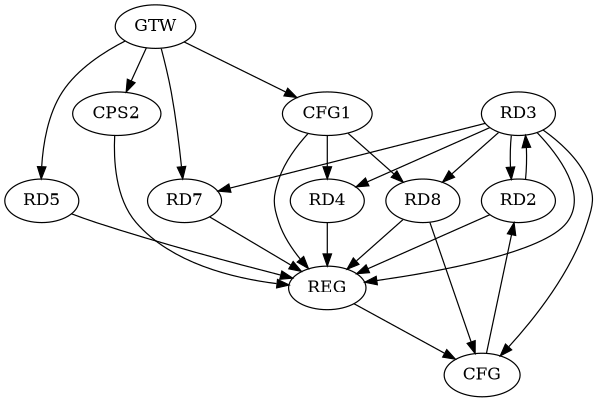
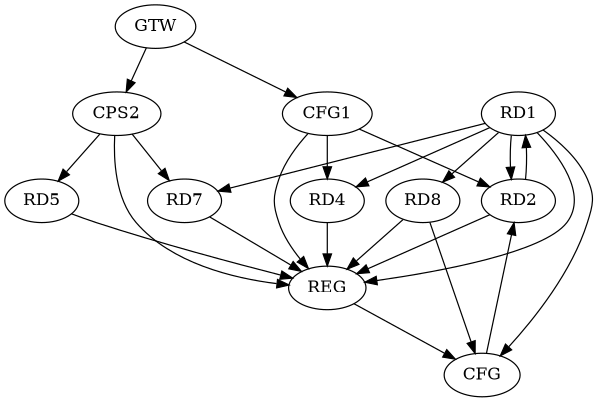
(63, 90) -> (83, 153)
(174, 107) -> (147, 152)
(518, 114) -> (518, 114)
(377, 159) -> (413, 153)
